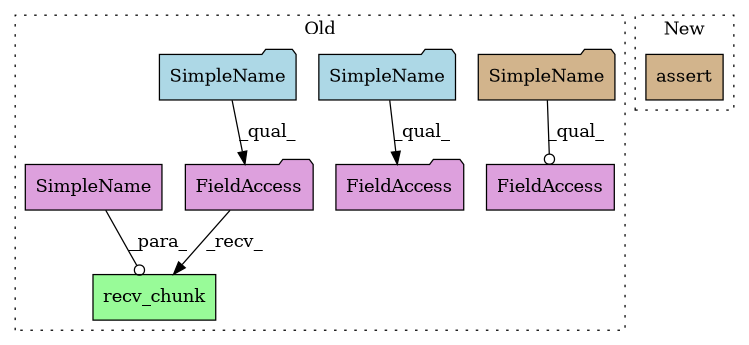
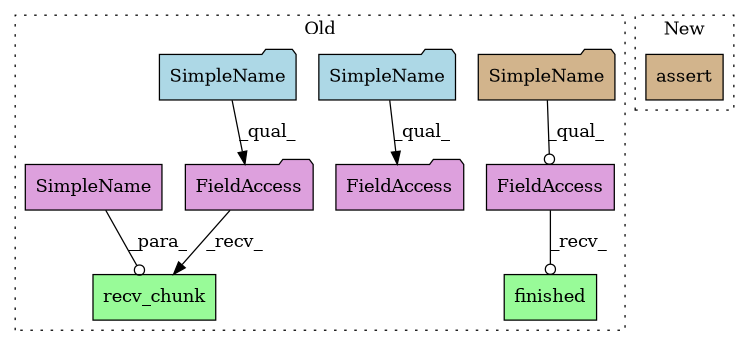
none -> (550, 297)
